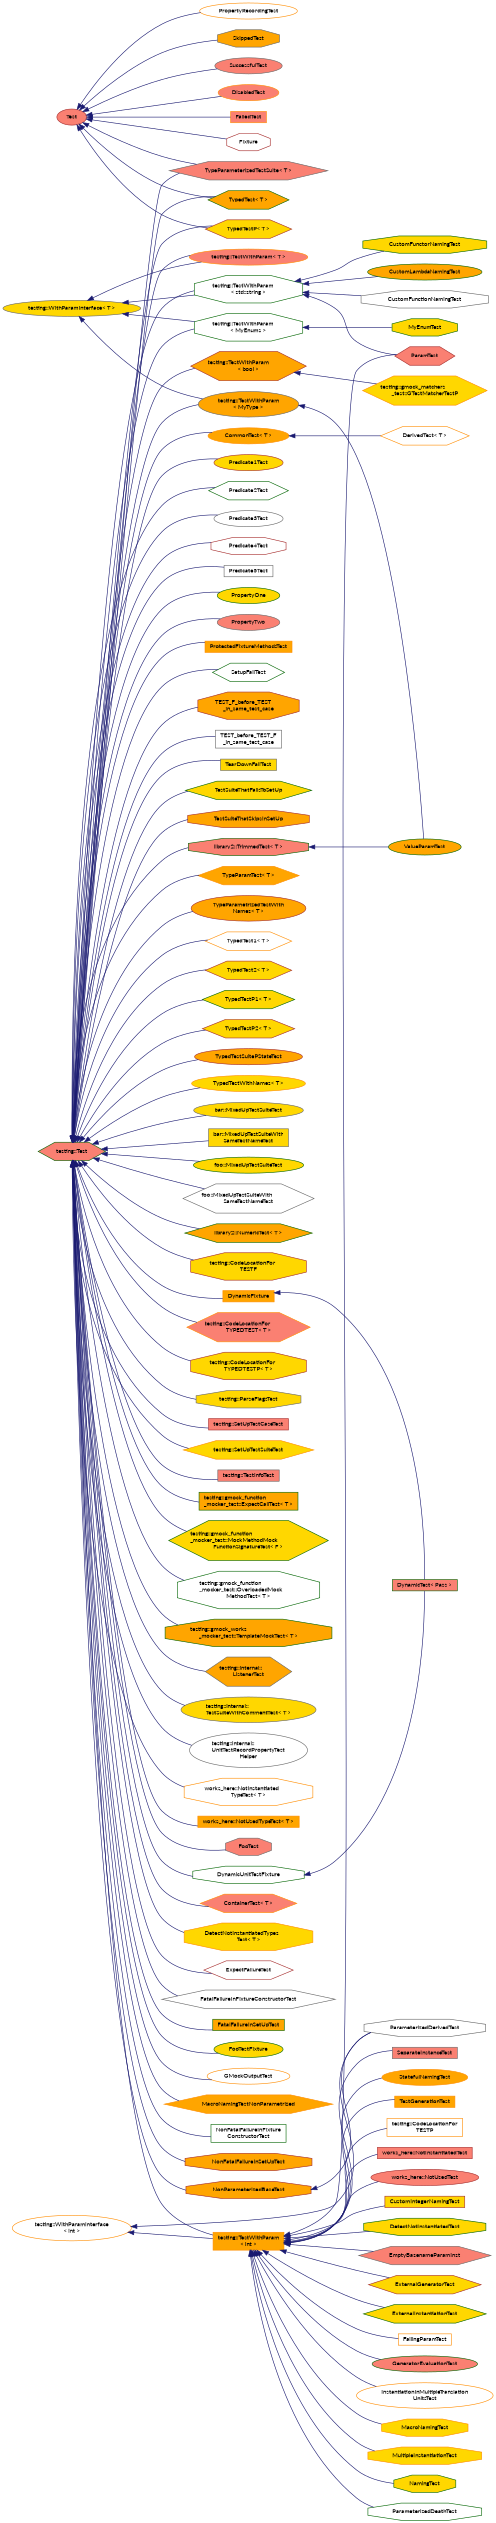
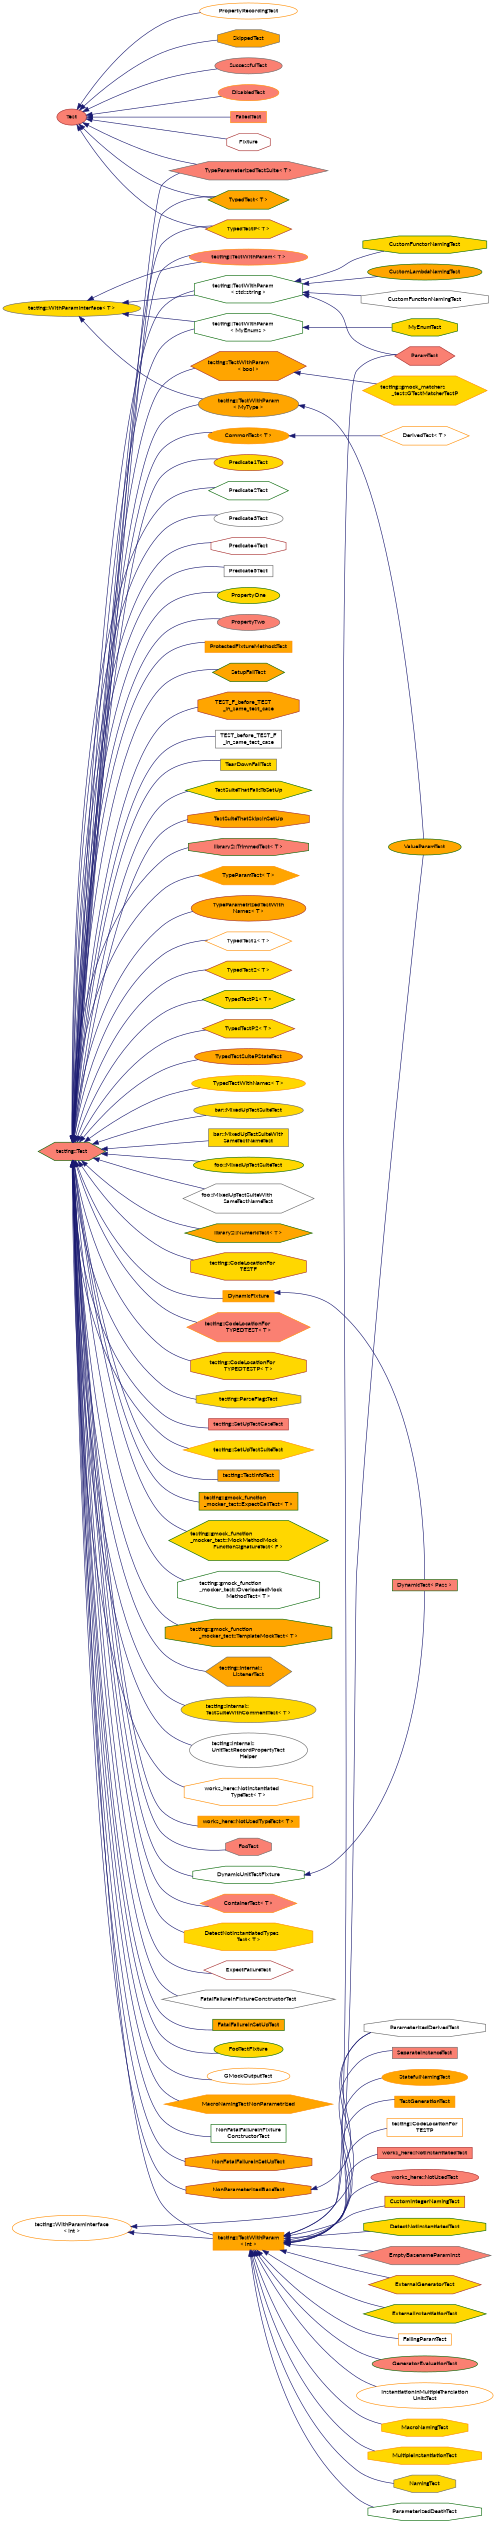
(249, 672) -> (249, 672)
(352, 847) -> (358, 1556)
(249, 1476) -> (249, 1476)
(249, 1633) -> (249, 1633)
(425, 2484) -> (425, 2484)
